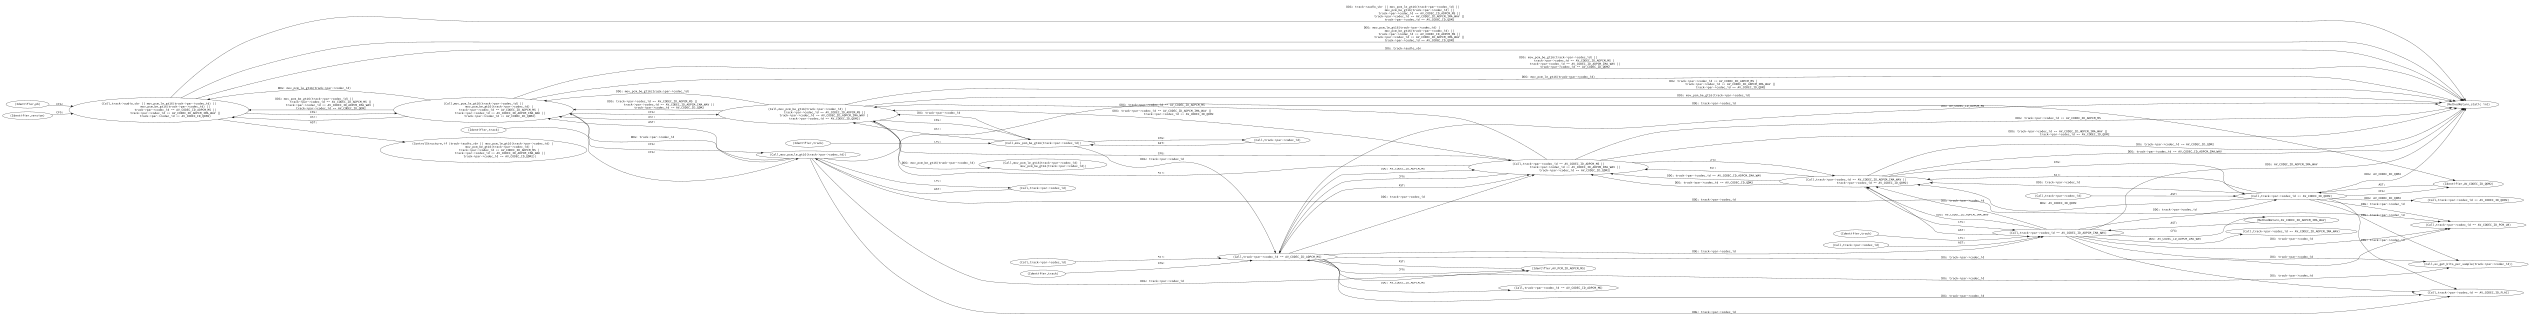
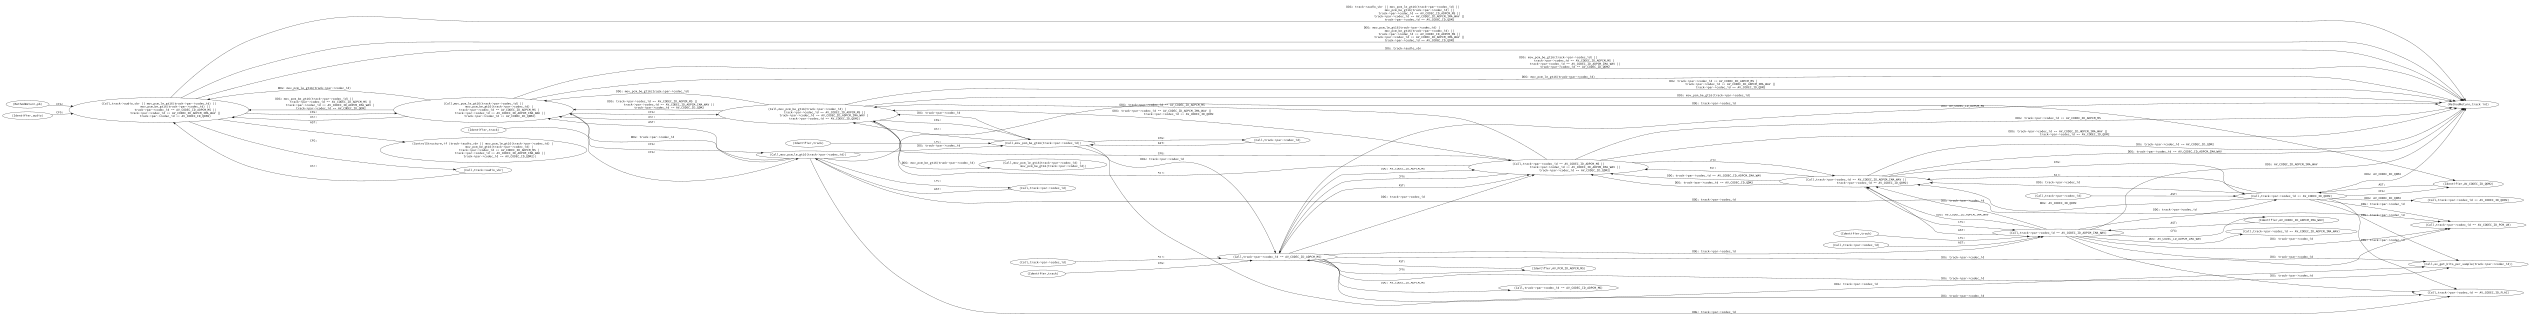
(28, 104) -> (28, 104)
(2468, 104) -> (2468, 104)
(28, 116) -> (28, 116)
none -> (484, 170)
(2291, 220) -> (2291, 220)
(1149, 284) -> (927, 150)
none -> (1724, 293)
